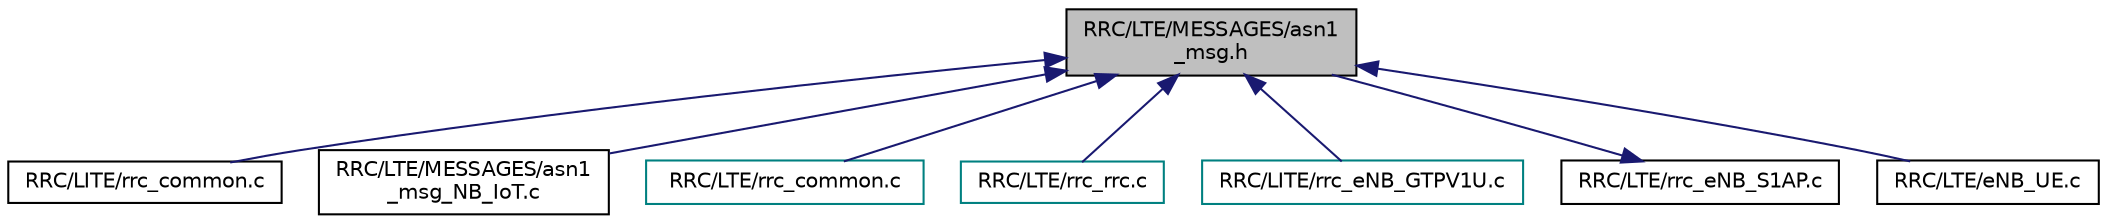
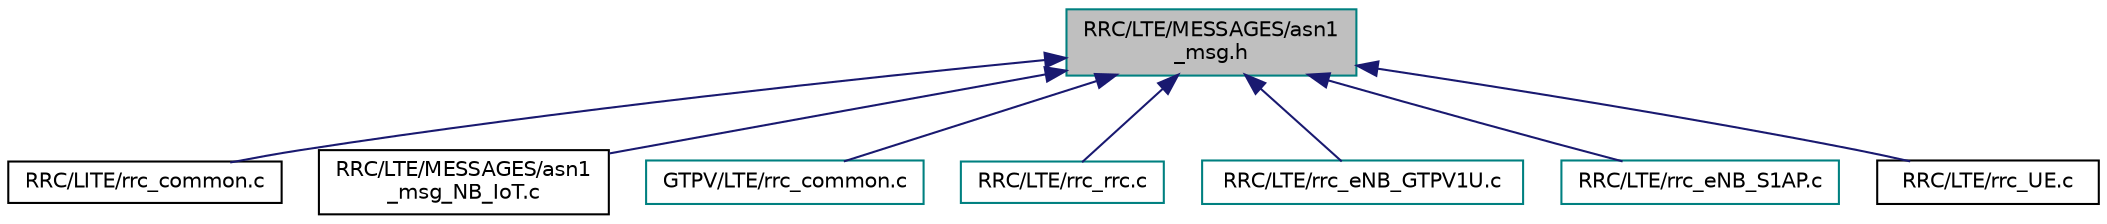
(1211, 42) -> (1211, 42)
(1477, 114) -> (1475, 122)
(785, 182) -> (785, 182)
(1363, 182) -> (1363, 182)
(1700, 182) -> (1700, 182)
(1988, 182) -> (1988, 182)
